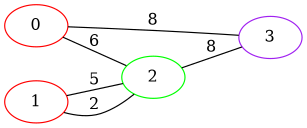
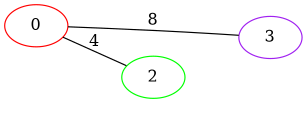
(95, 42) -> (95, 42)
(212, 57) -> none
(36, 102) -> none
